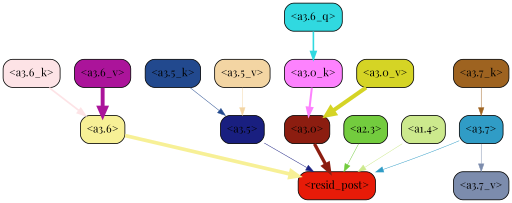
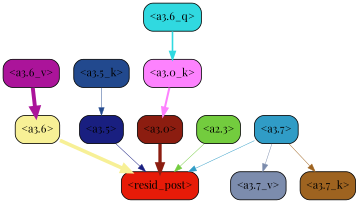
(32, 73) -> none
(242, 73) -> none
(385, 73) -> none
(481, 98) -> (299, 155)
(423, 130) -> none
